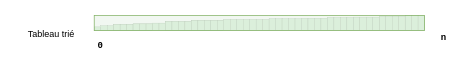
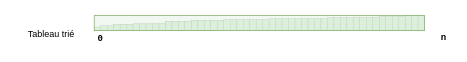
(100, 45) -> (100, 38)
